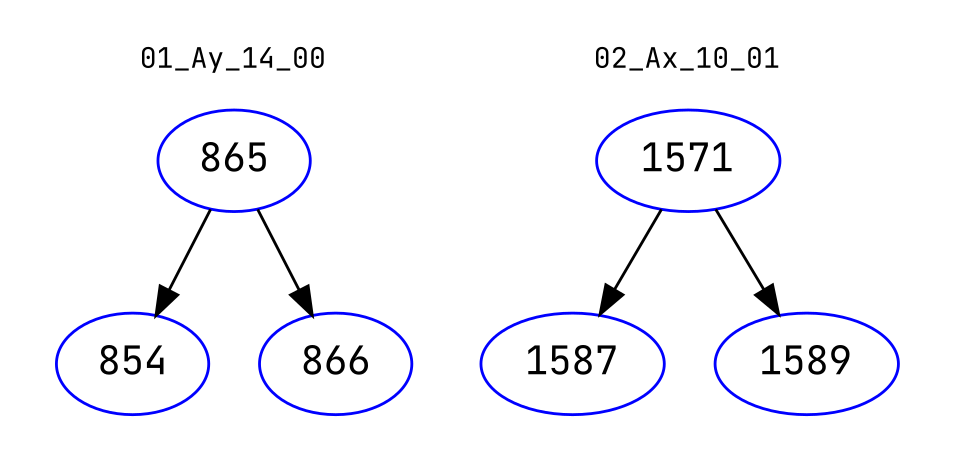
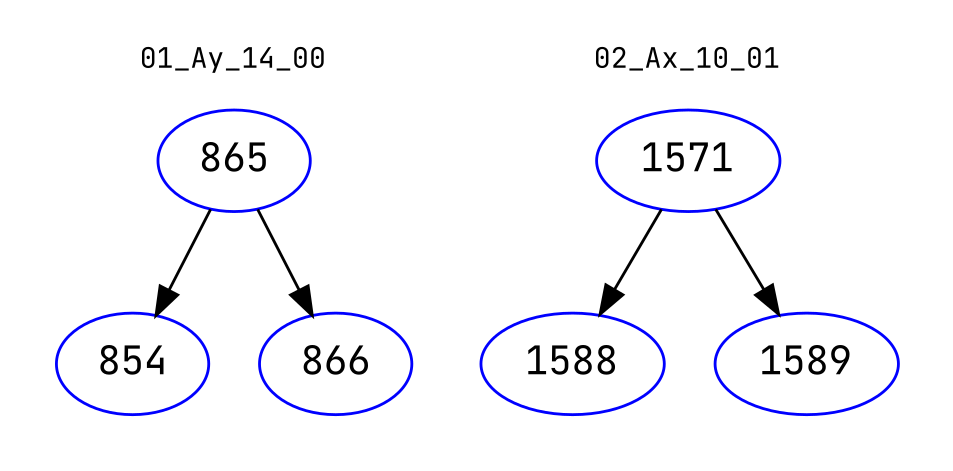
(573, 364) -> (573, 364)
